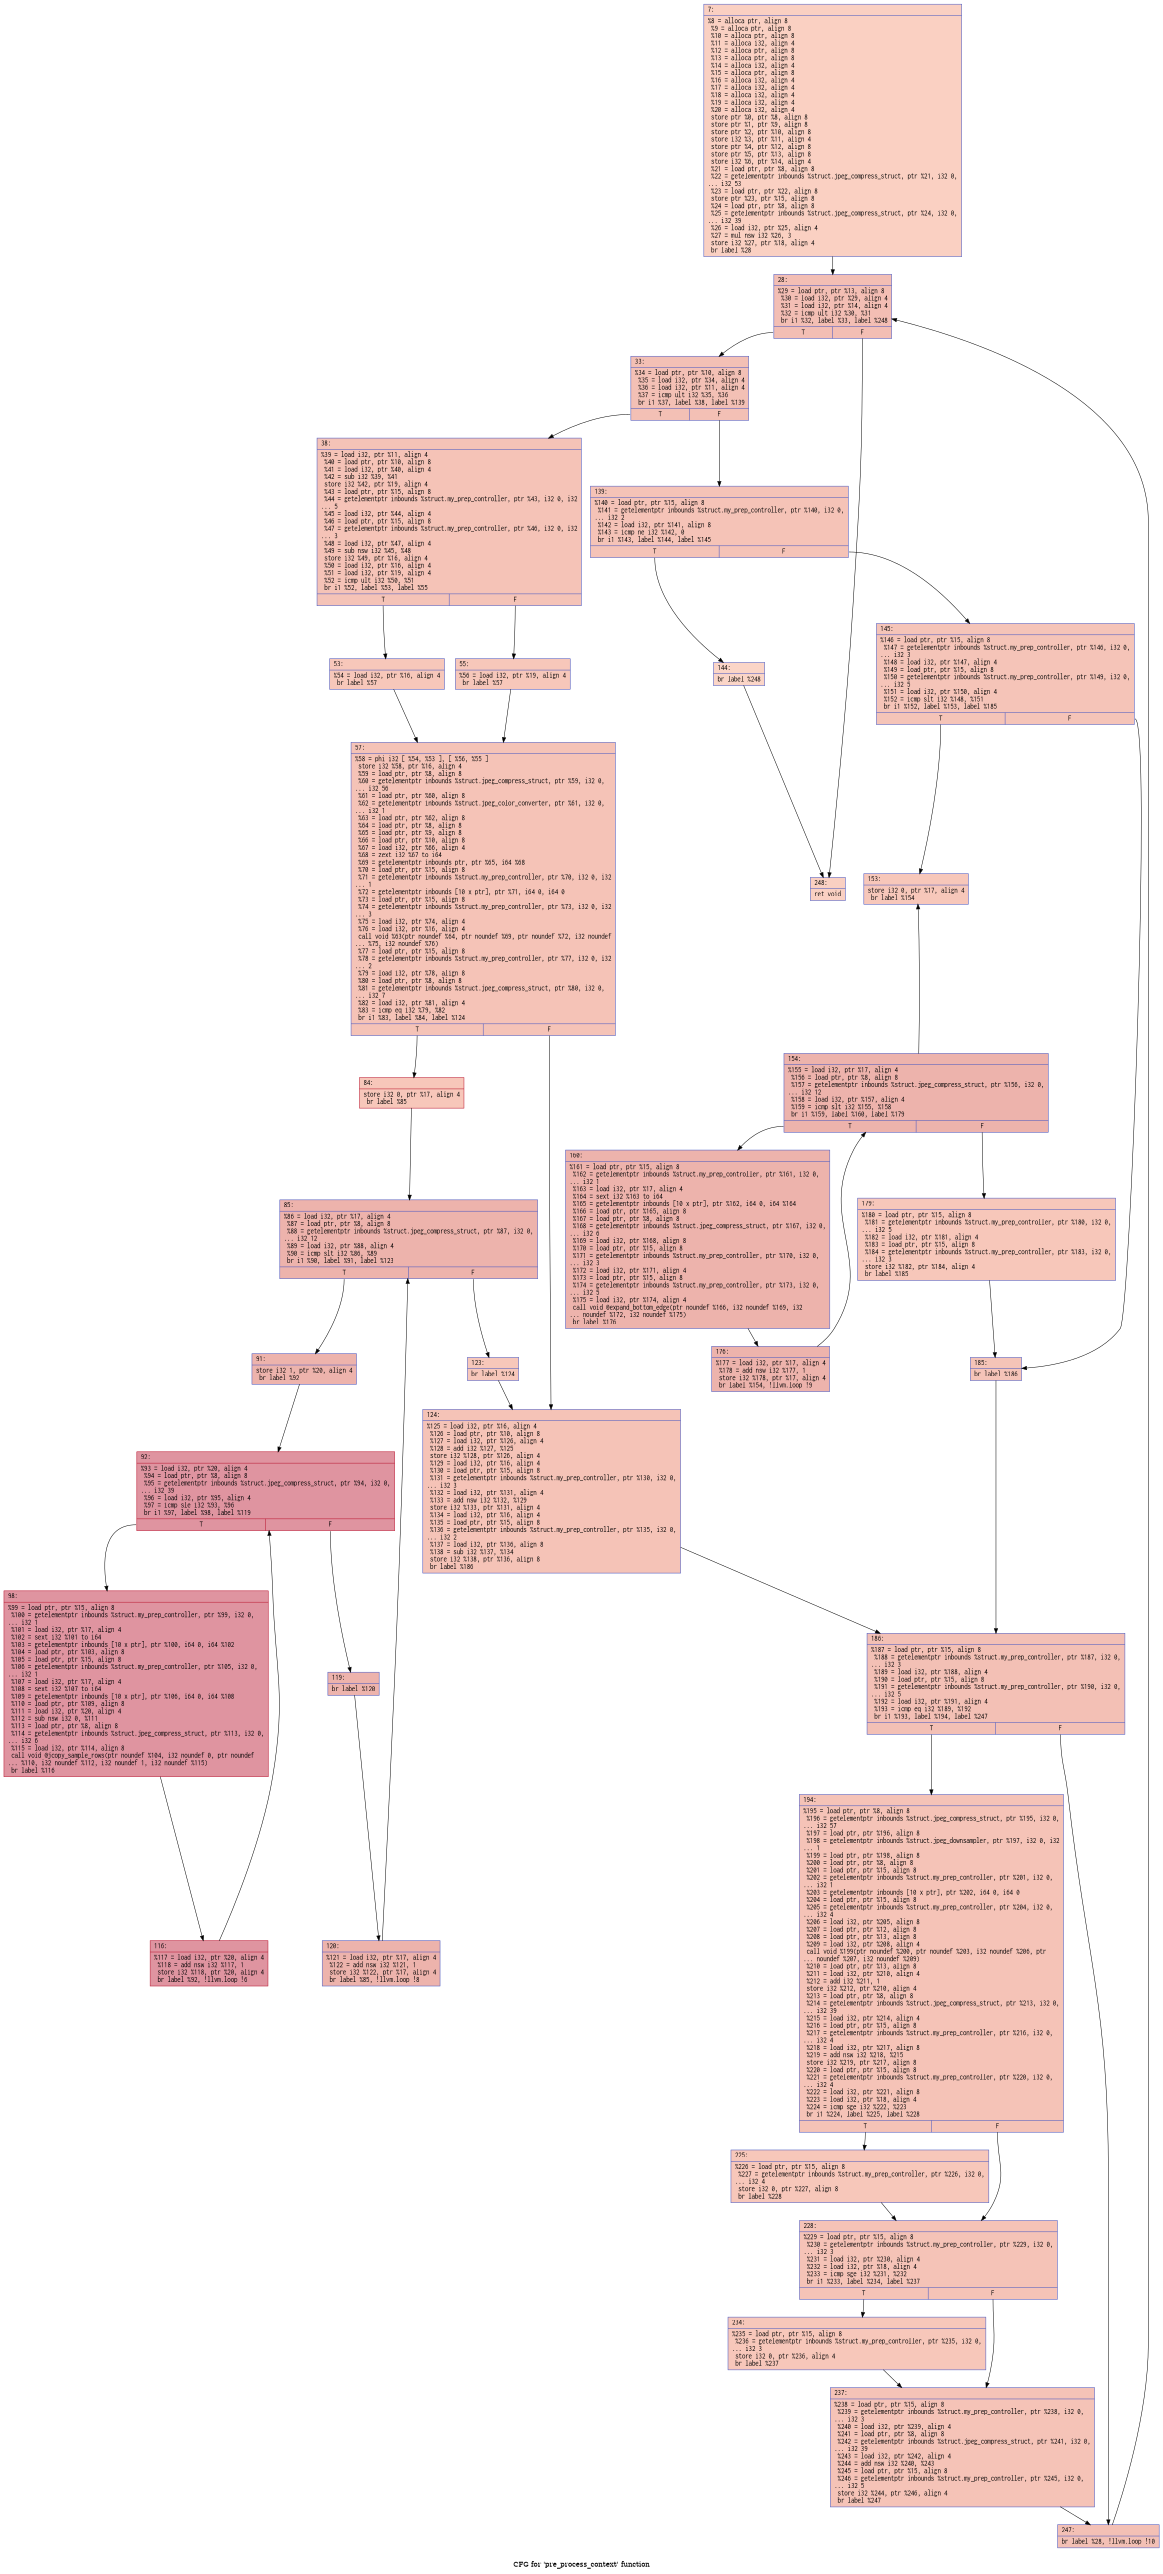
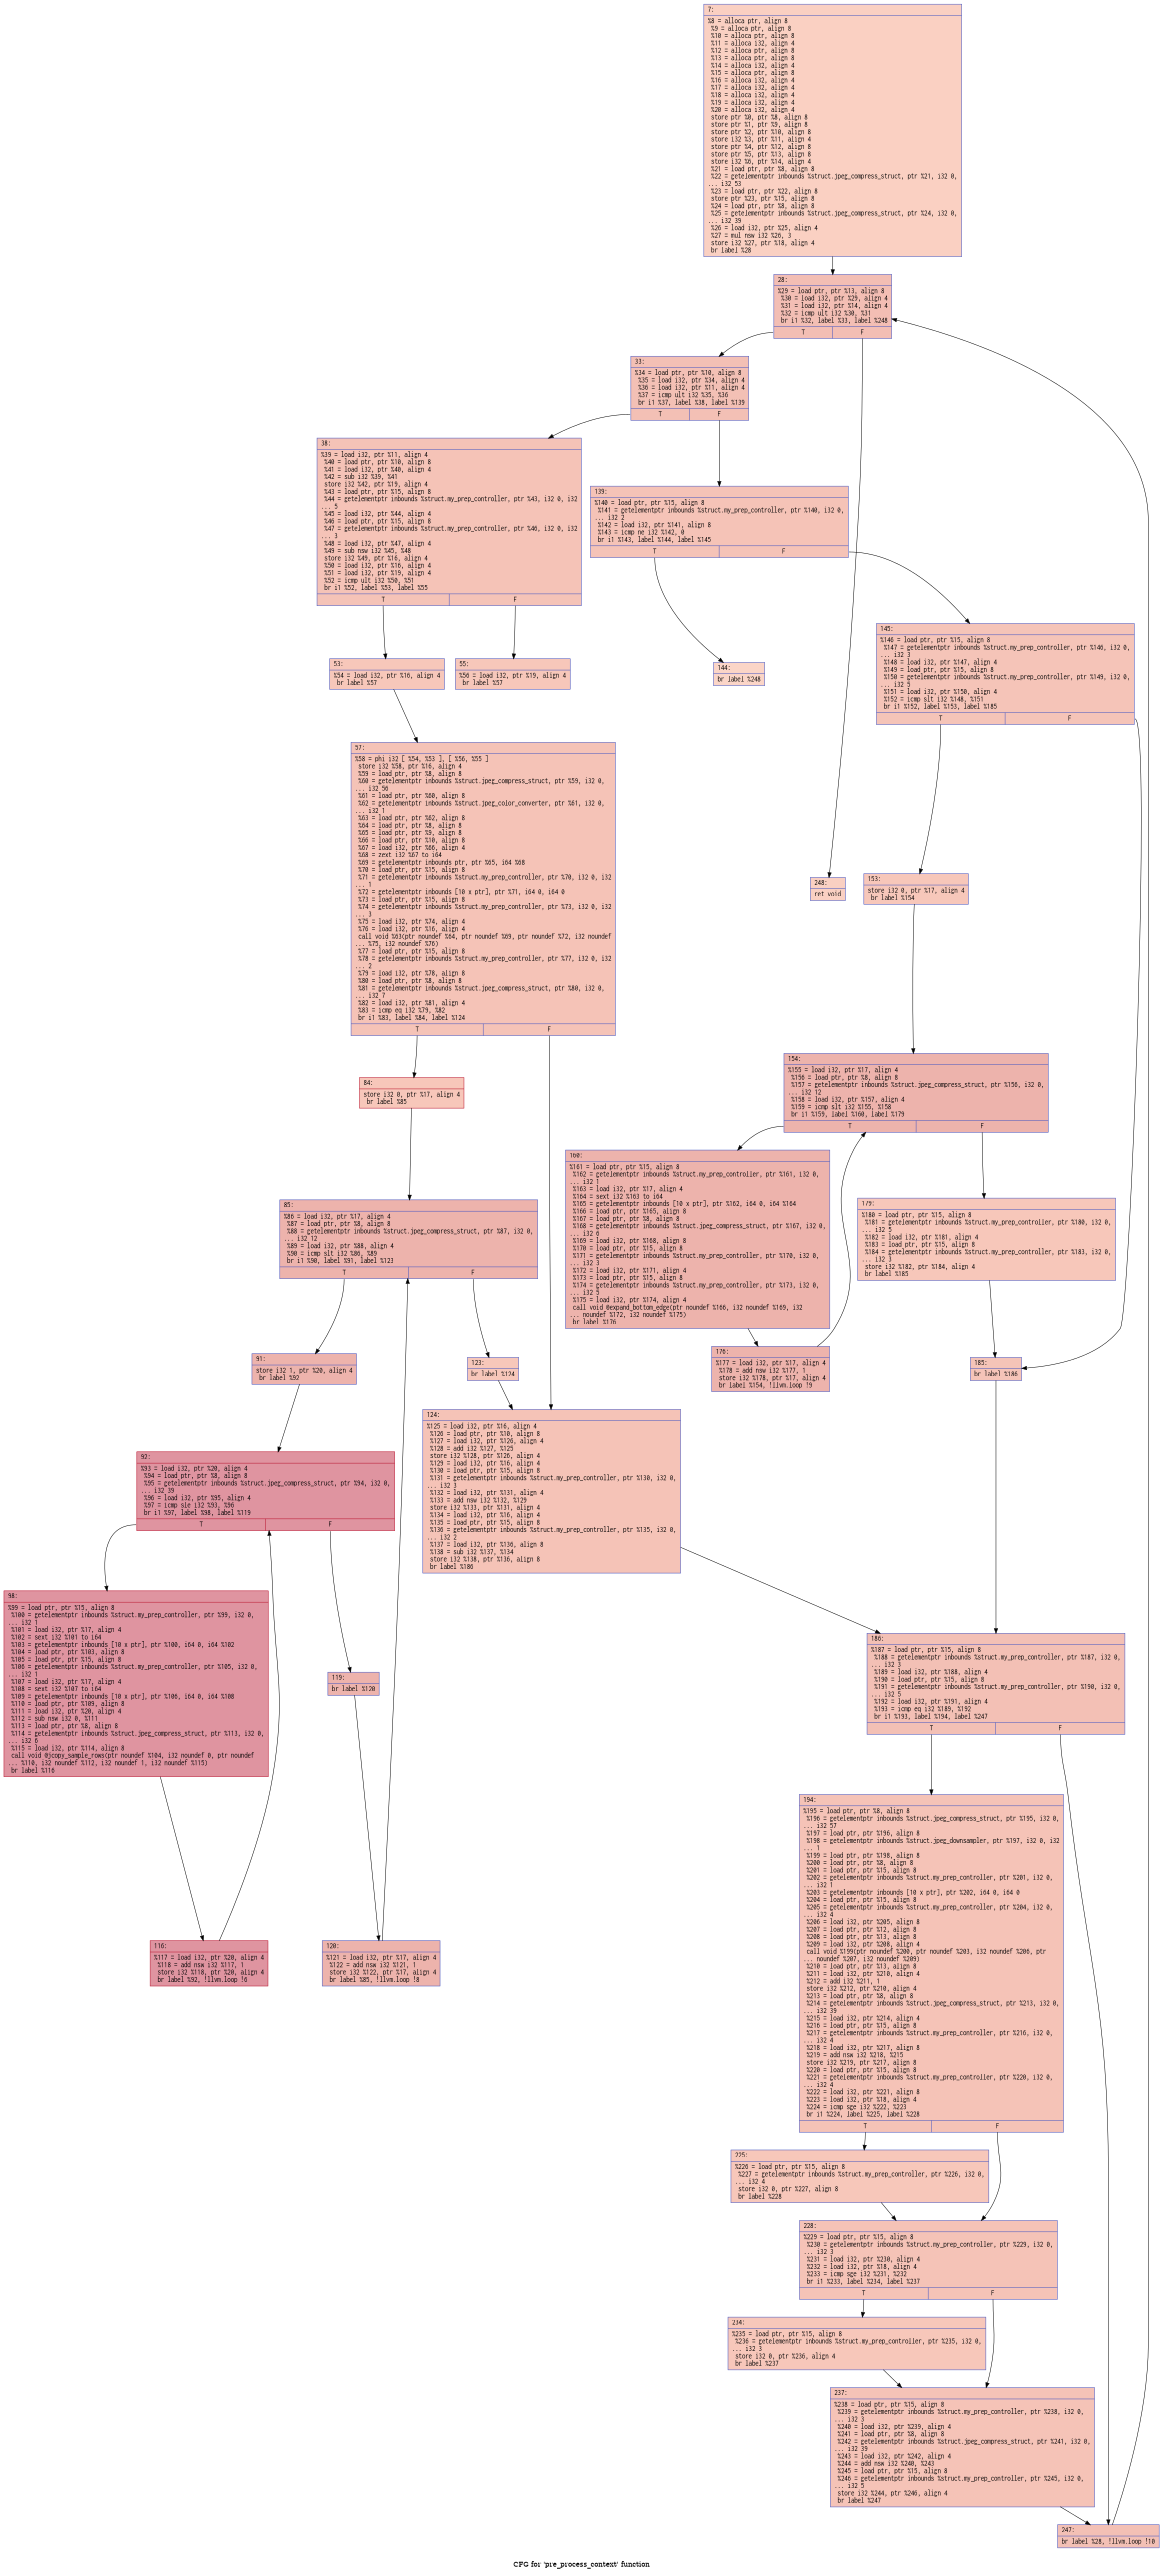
(507, 713) -> none
(782, 779) -> none
(919, 981) -> (913, 976)
